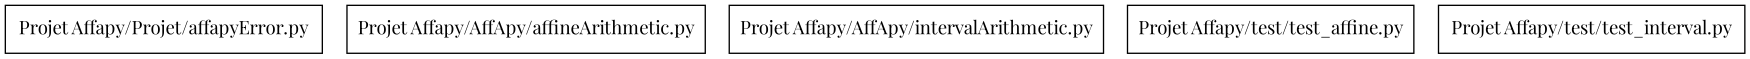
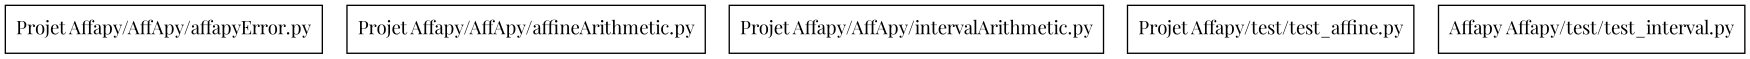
(164, 29) -> (164, 29)
(1592, 29) -> (1592, 29)
